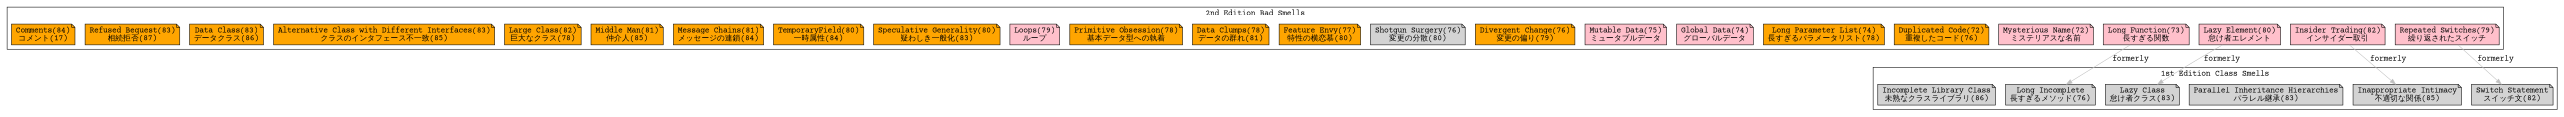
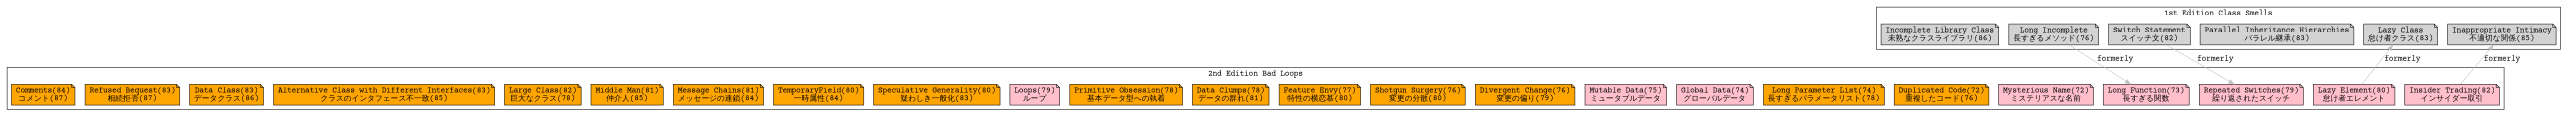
(1255, 13) -> (1256, 74)
(43, 34) -> (43, 95)
(1418, 34) -> (1418, 95)
(2101, 63) -> (2098, 63)
(2478, 63) -> (2198, 63)
